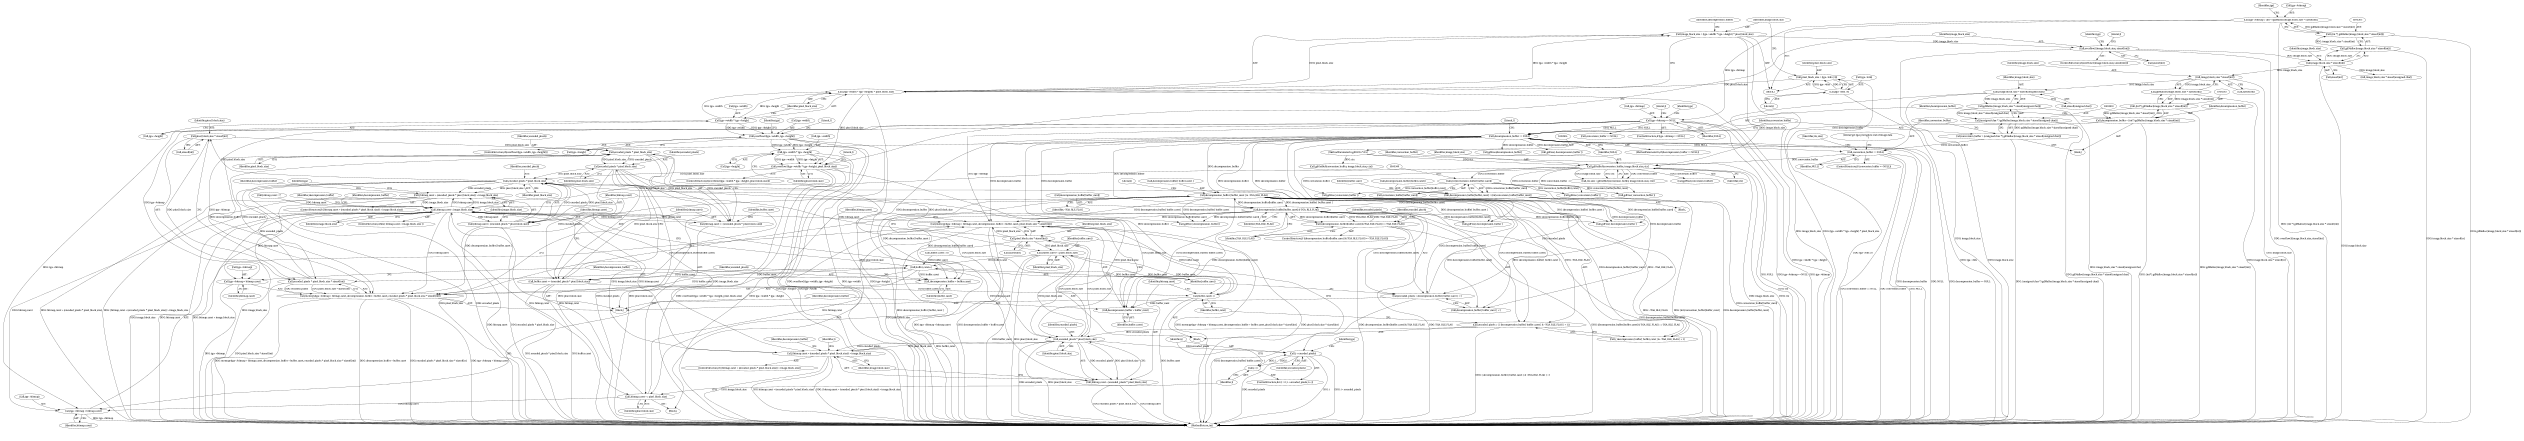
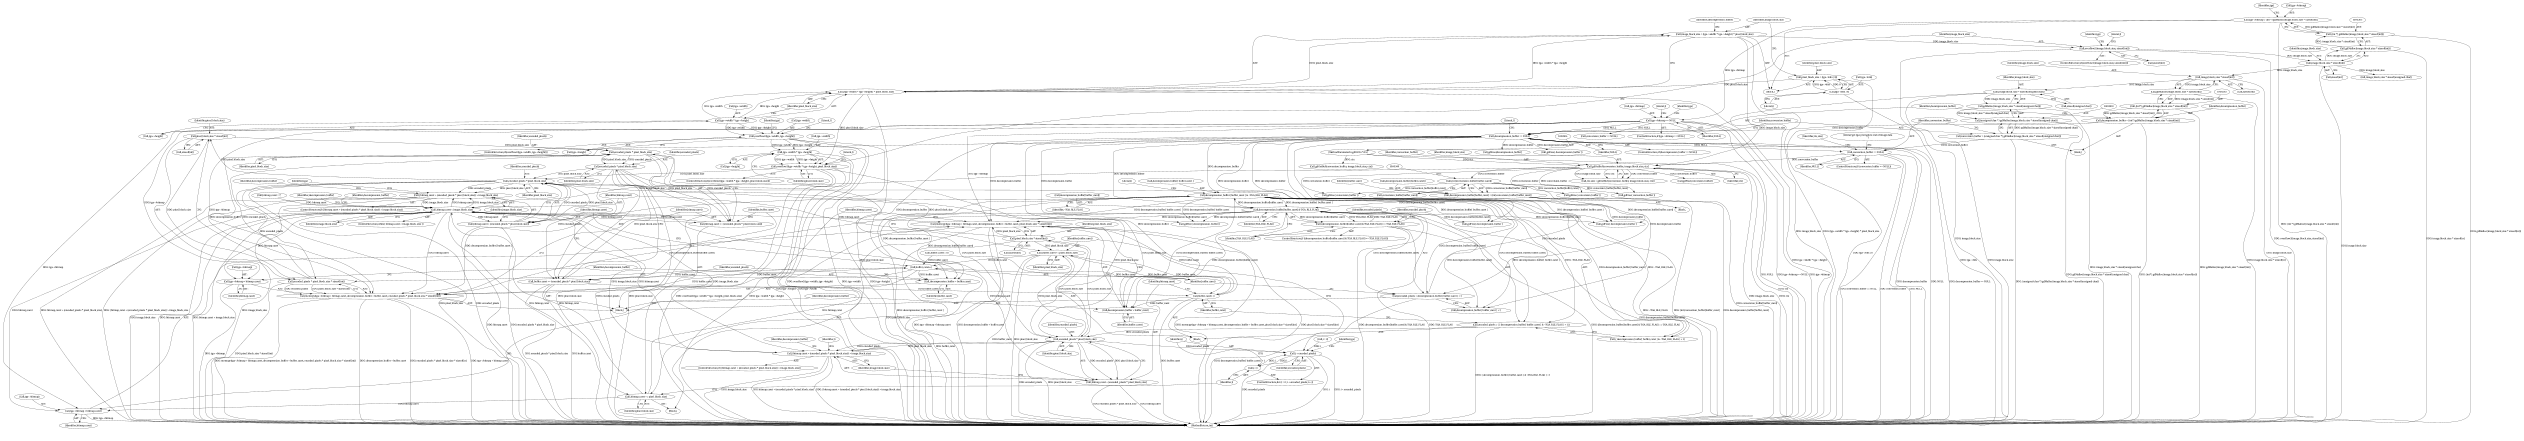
(1668, 152) -> (1668, 152)
(672, 217) -> (672, 217)
none -> (1323, 339)
